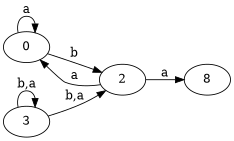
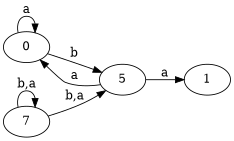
(123, 80) -> (123, 80)
(207, 80) -> (207, 80)
(27, 122) -> (27, 122)
